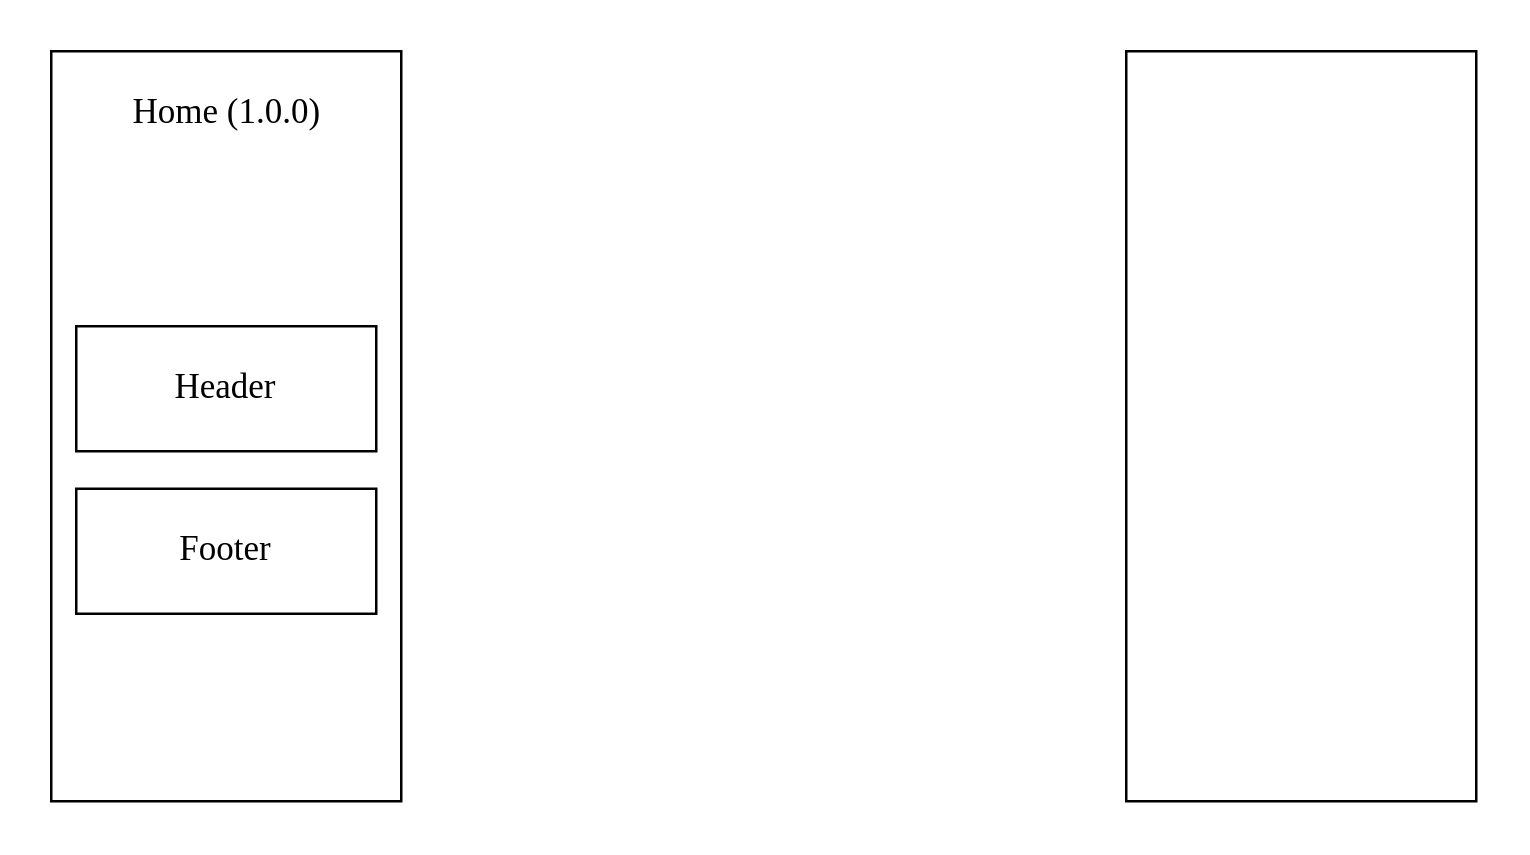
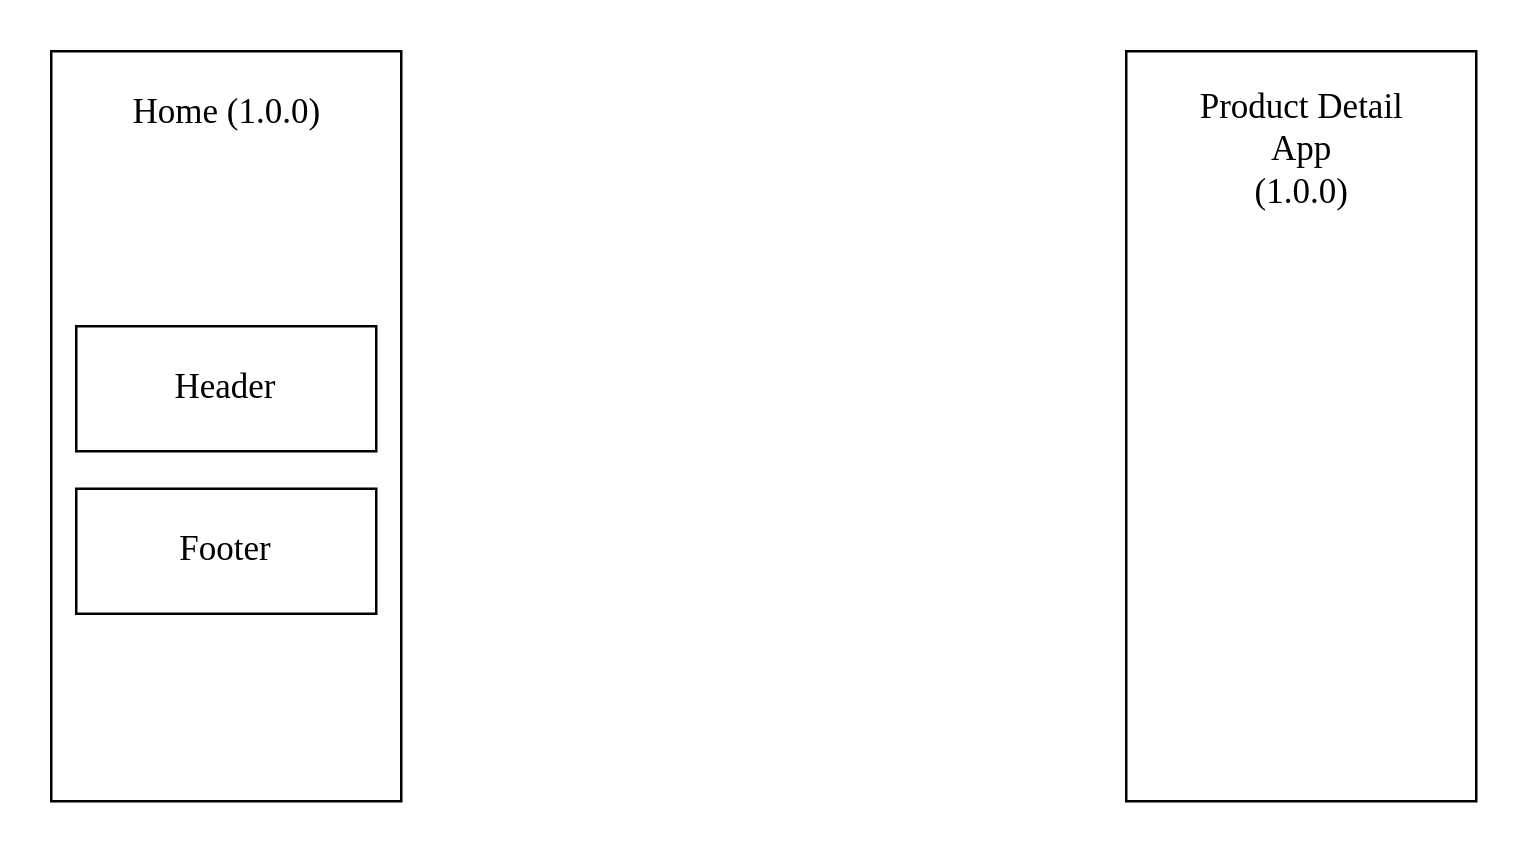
none -> (1301, 151)
